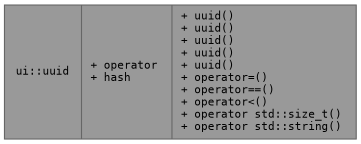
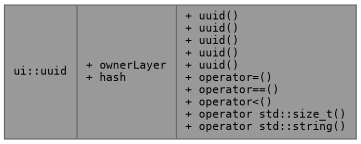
(125, 65) -> (127, 65)
